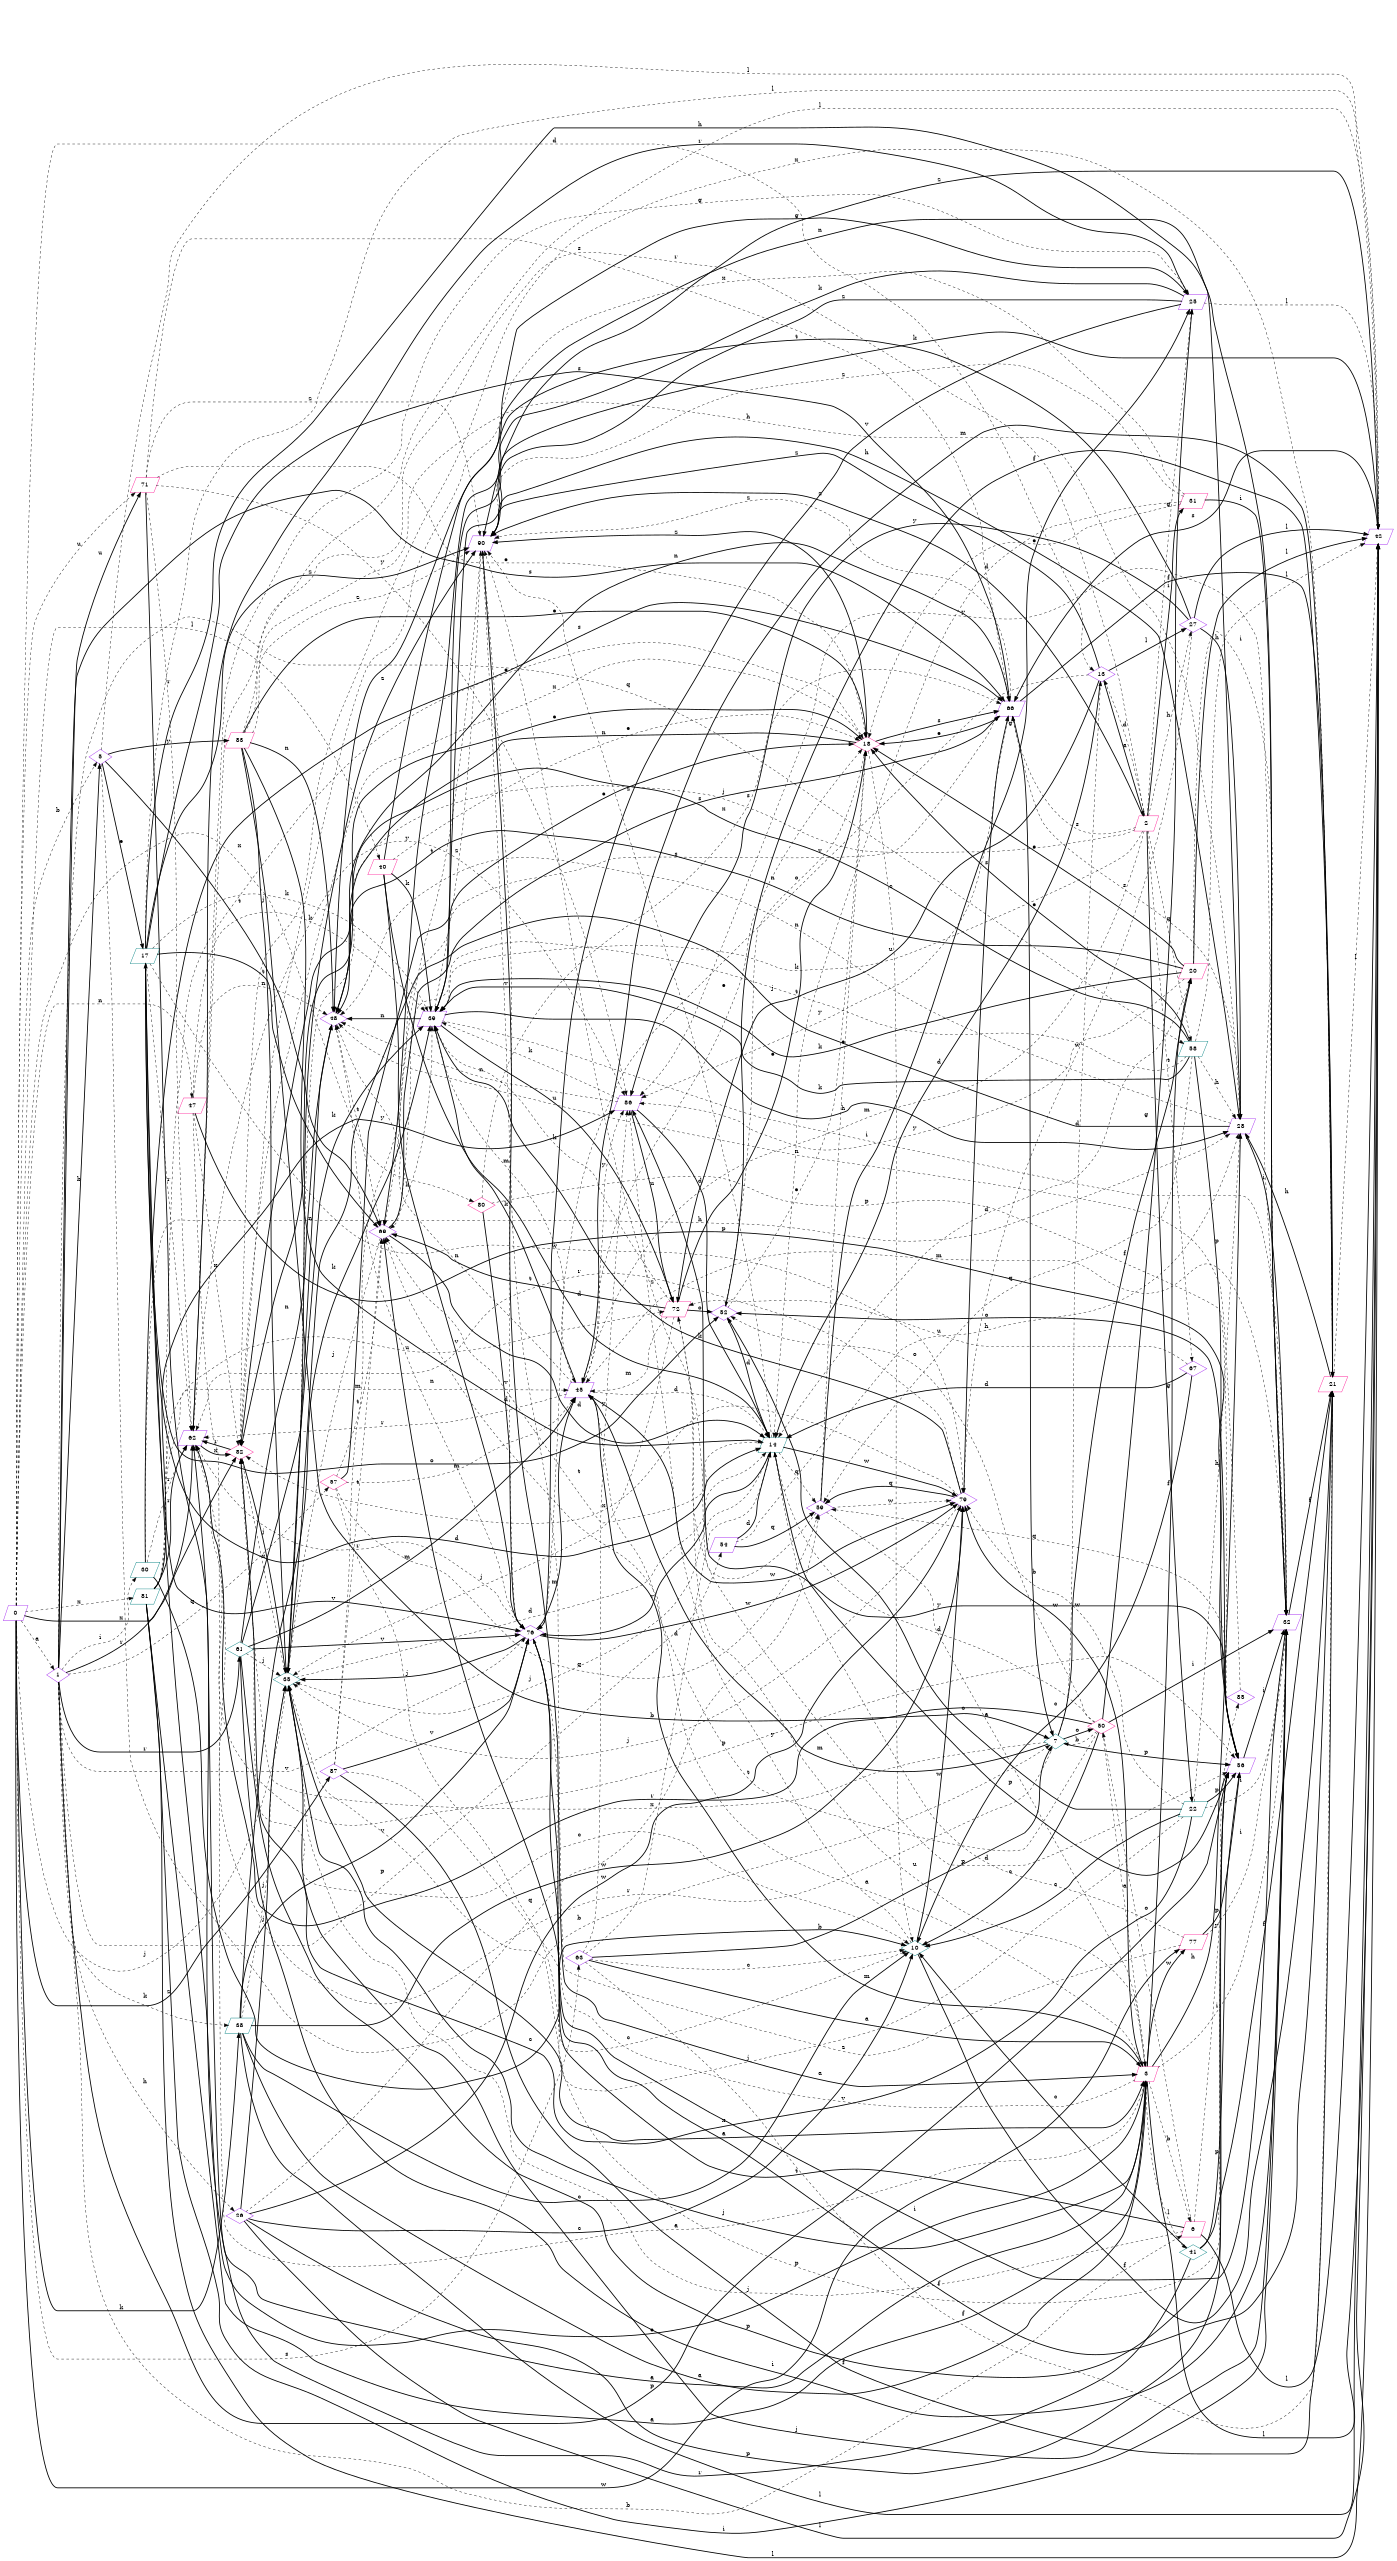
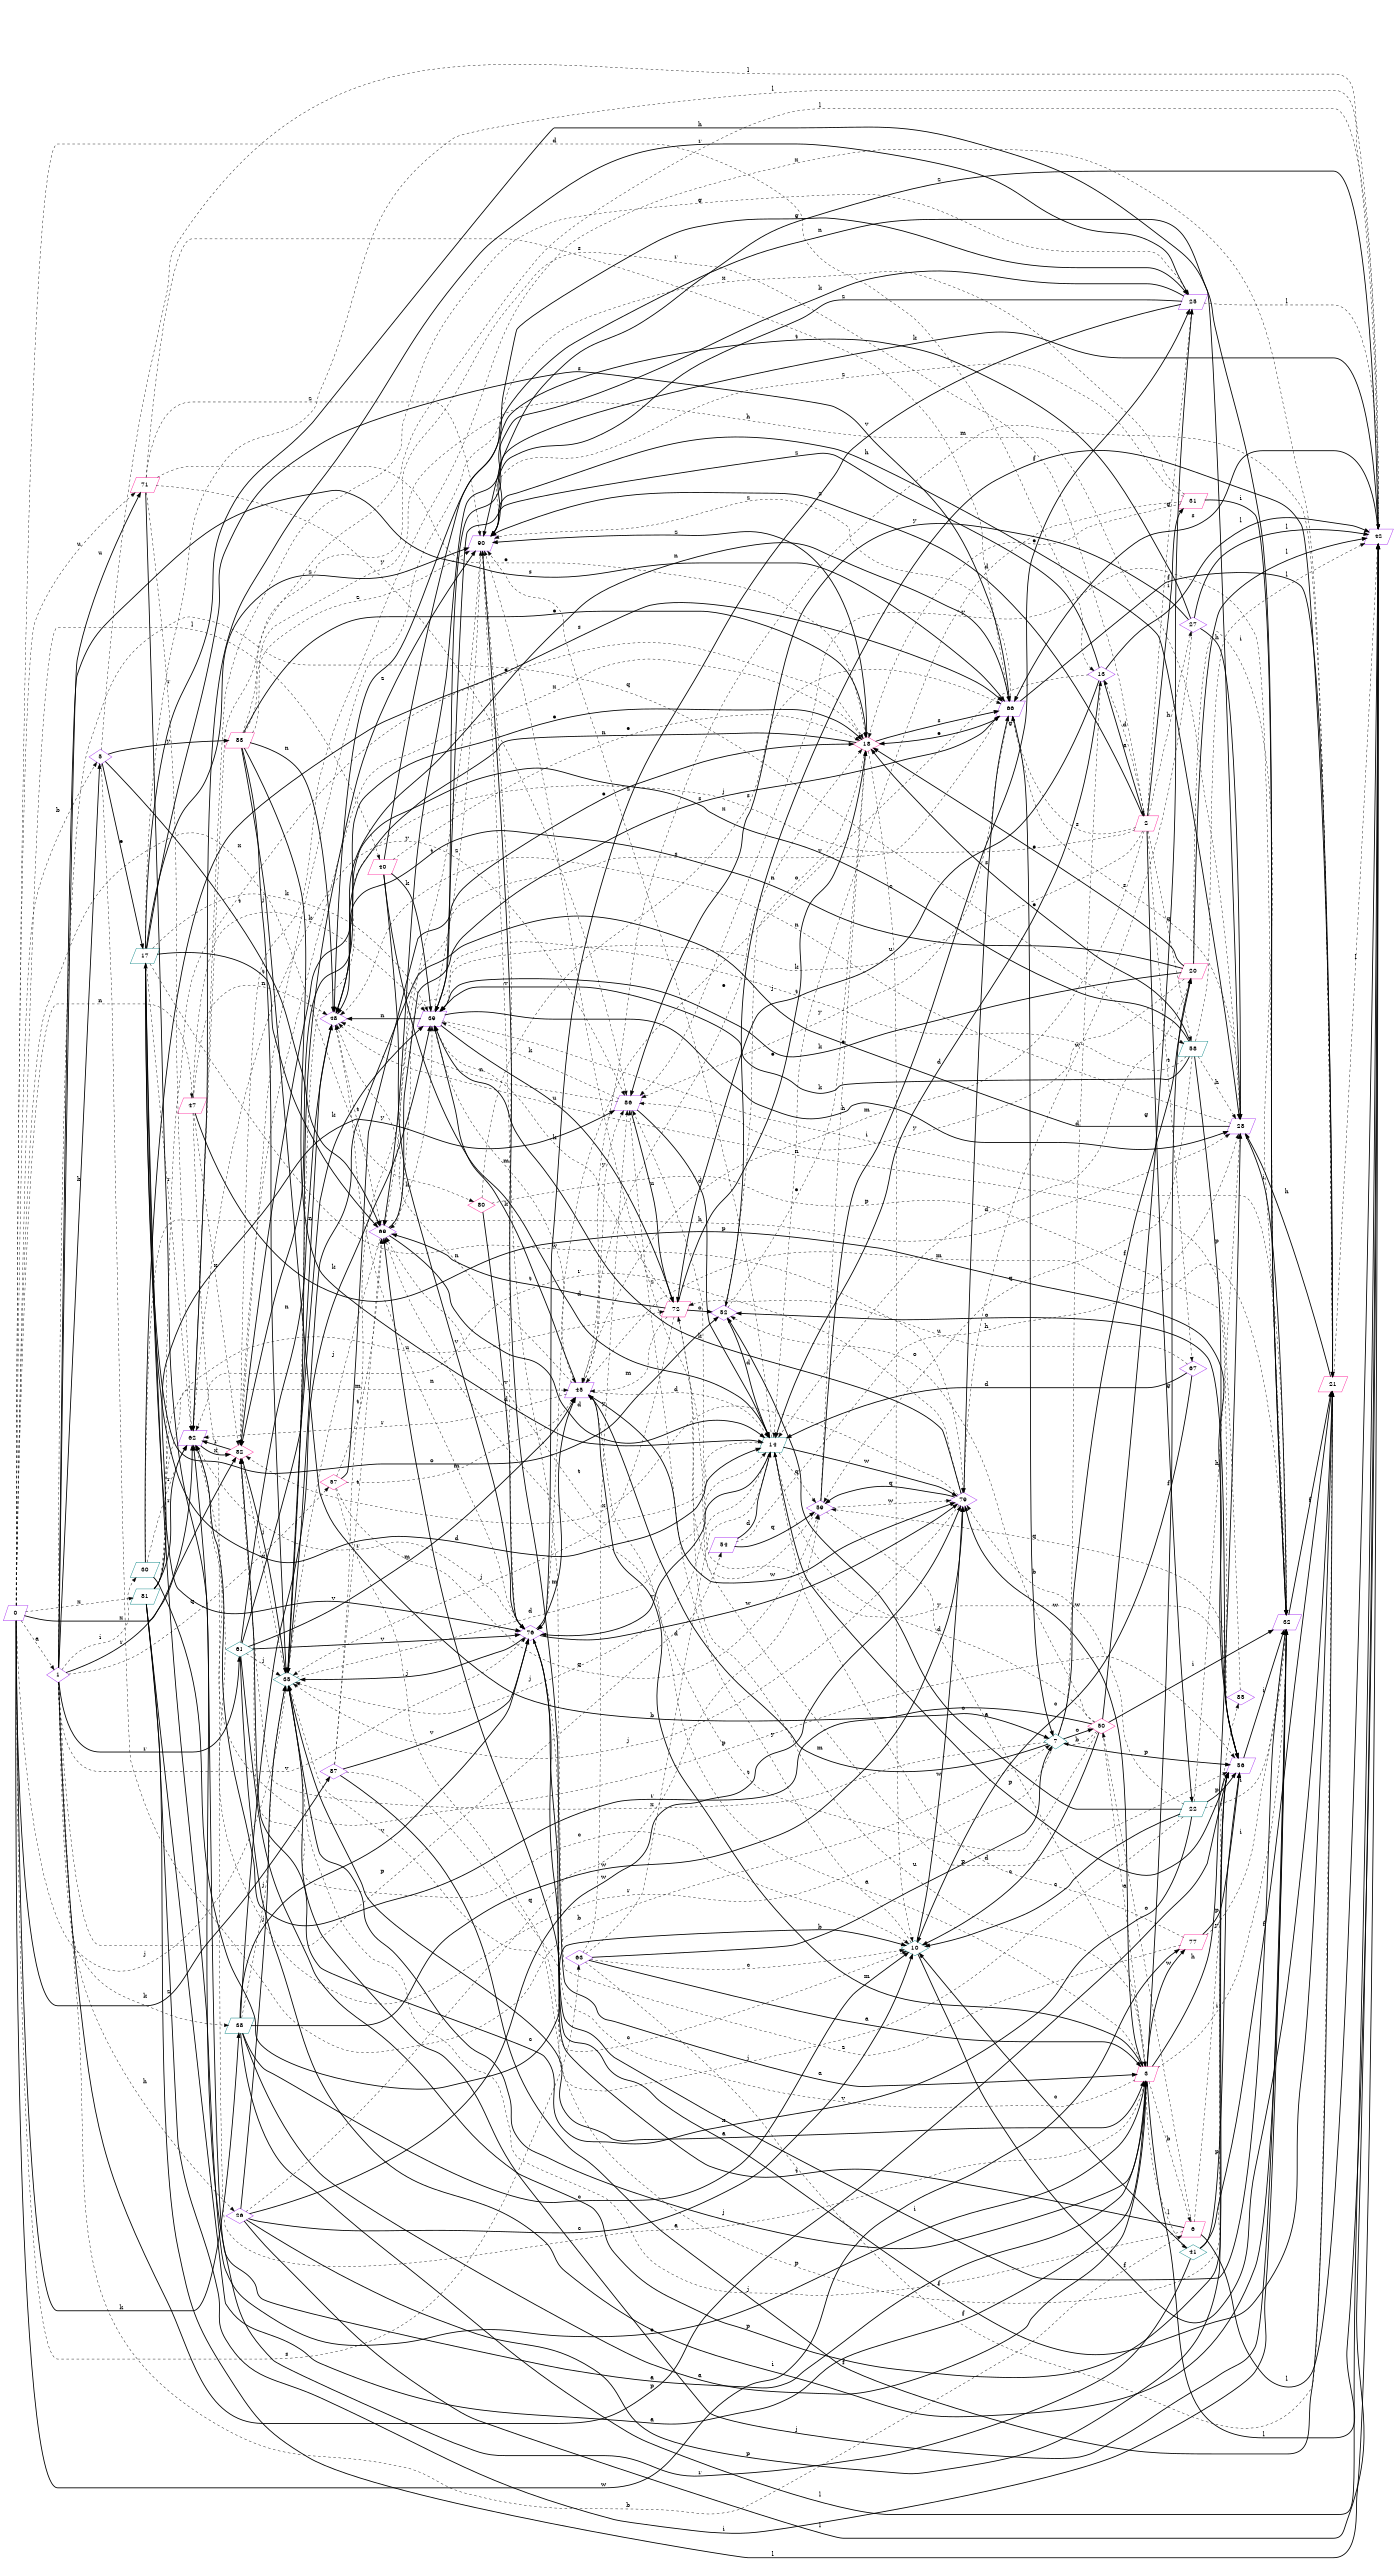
(1052, 430) -> (1052, 430)
(1145, 651) -> (1214, 551)
(829, 1599) -> (829, 1599)
